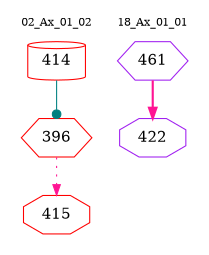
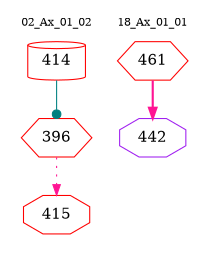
(153, 61) -> (153, 61)
(153, 138) -> (153, 138)
